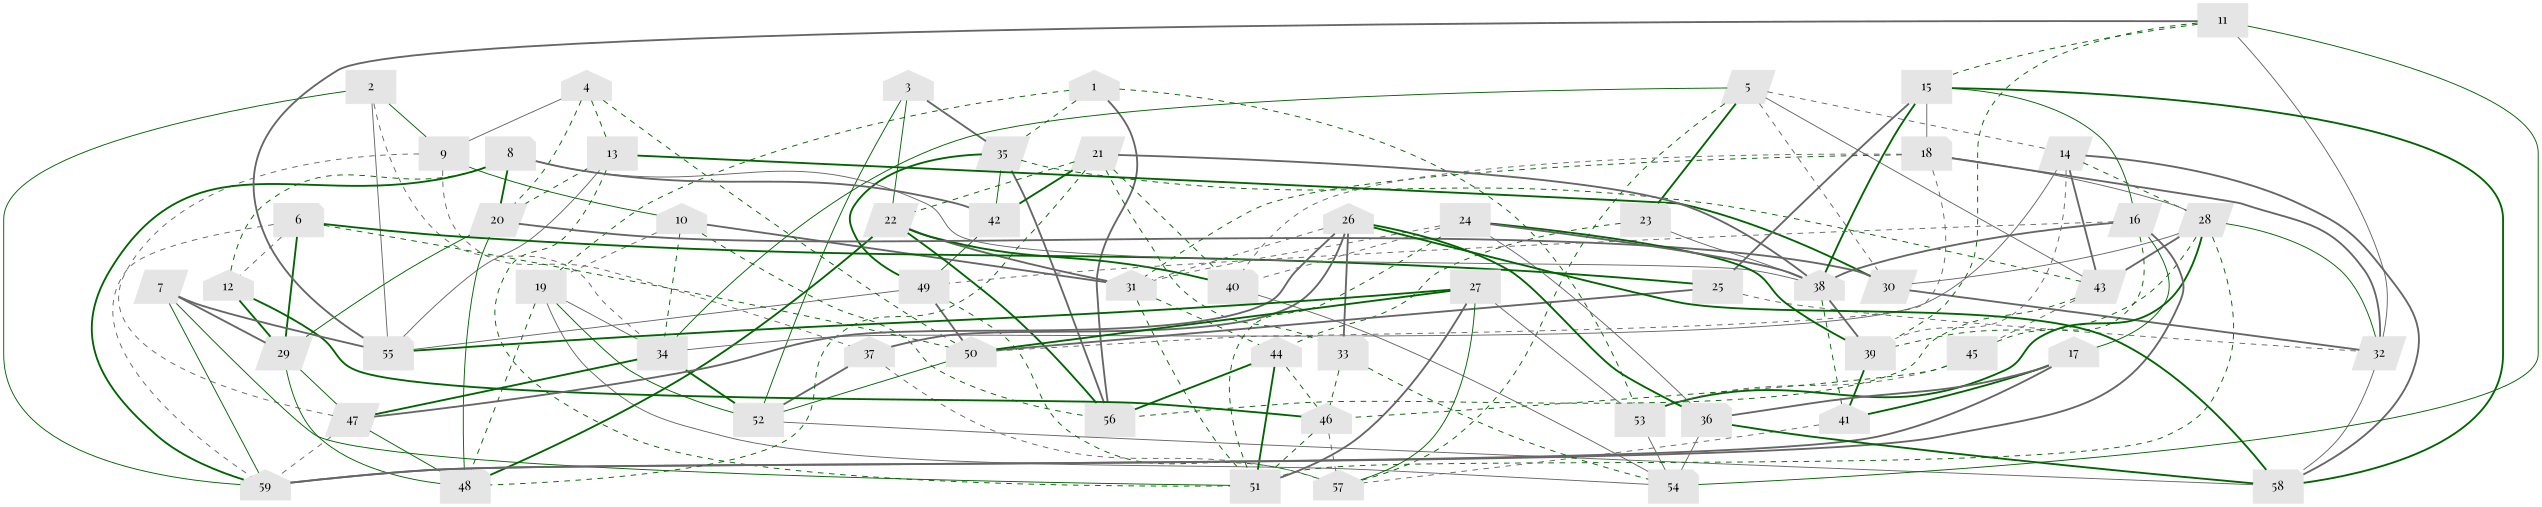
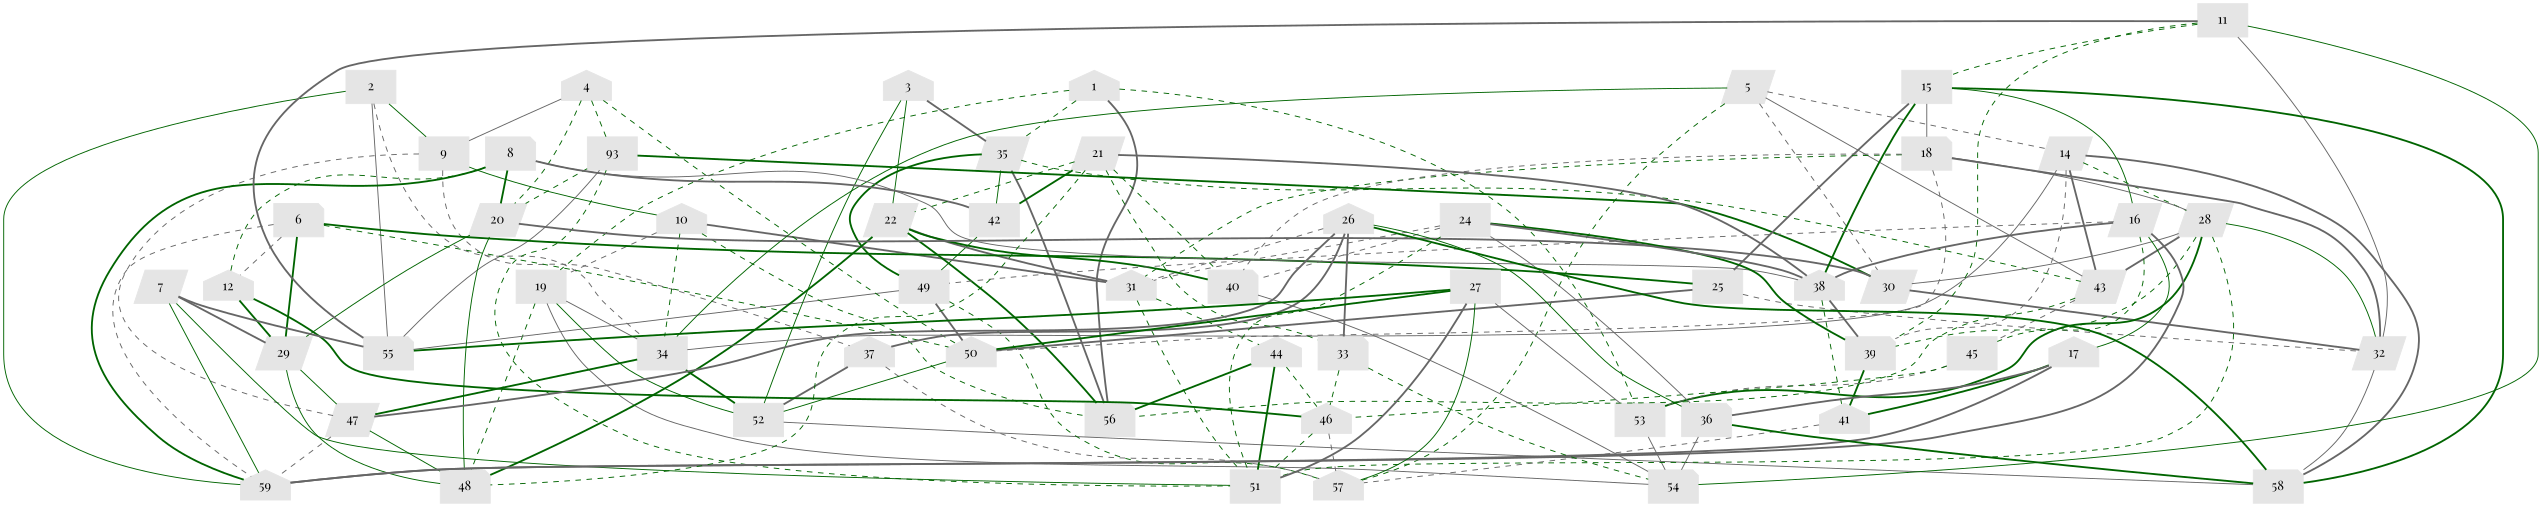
(612, 154) -> (612, 154)
(1646, 220) -> none
(1539, 295) -> (1539, 295)
